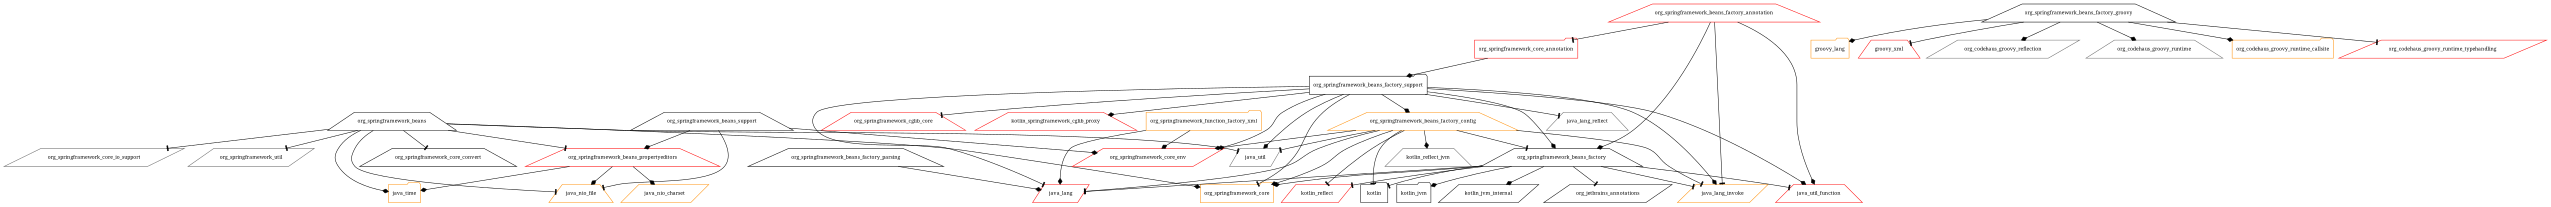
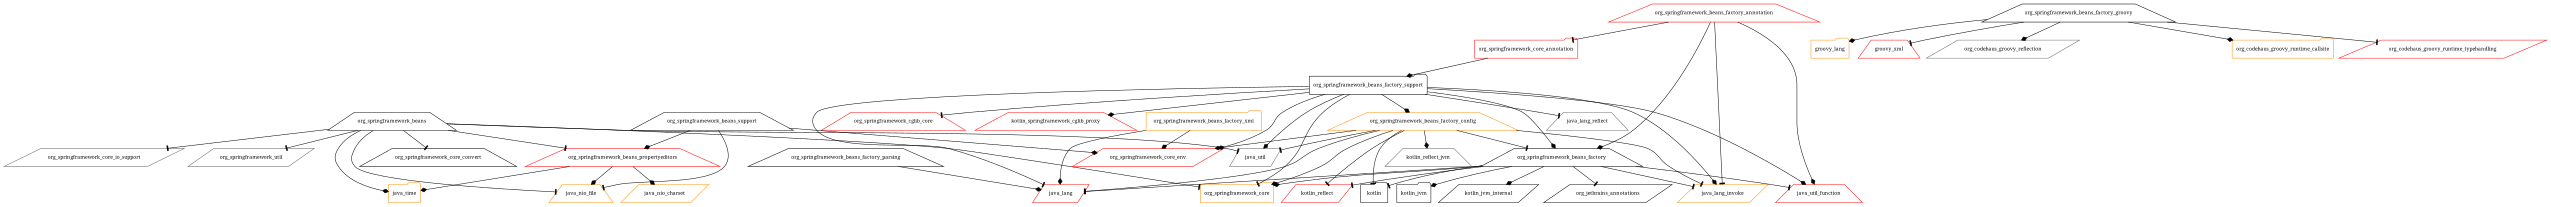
(2154, 49) -> none
(1204, 121) -> (1204, 121)
(824, 140) -> (824, 140)
